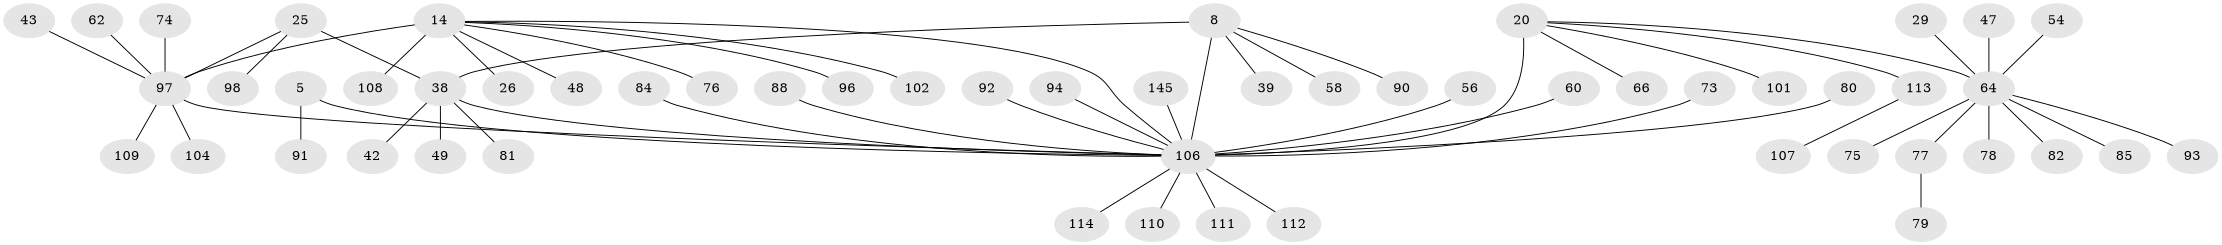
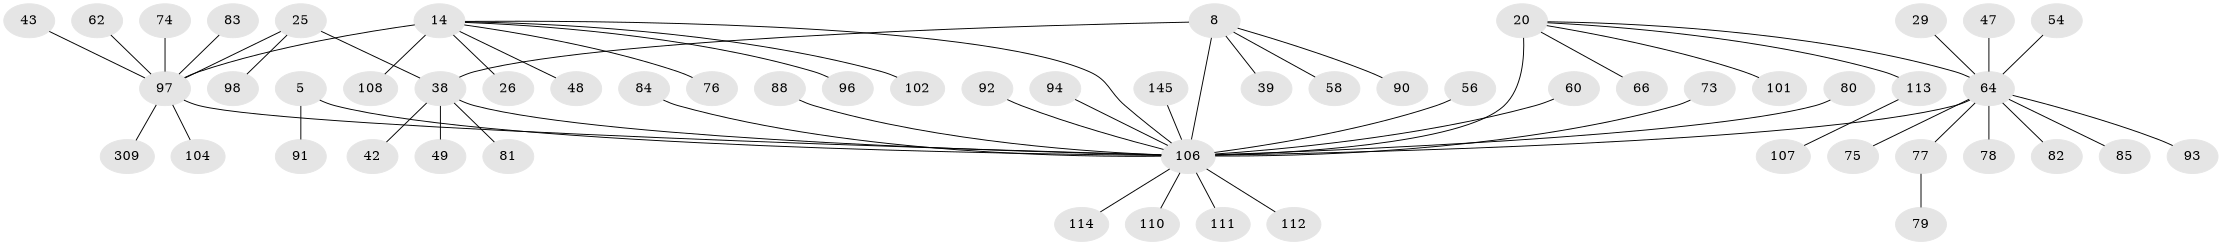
none -> (233, 21)
none -> (1594, 143)
(127, 157) -> (127, 157)
